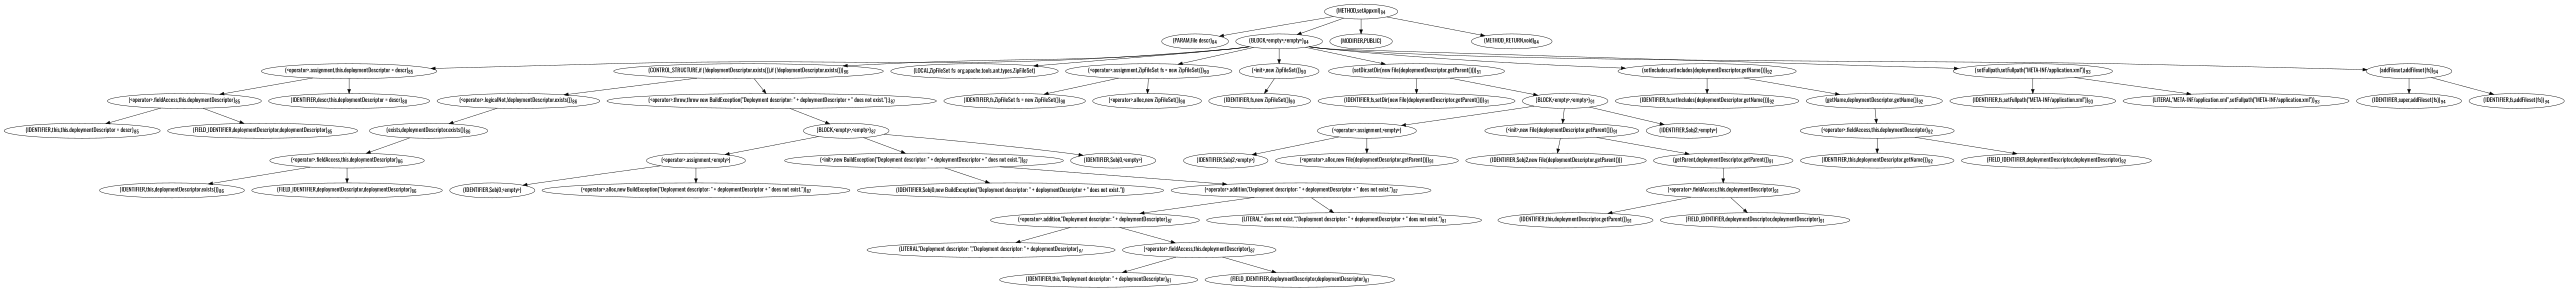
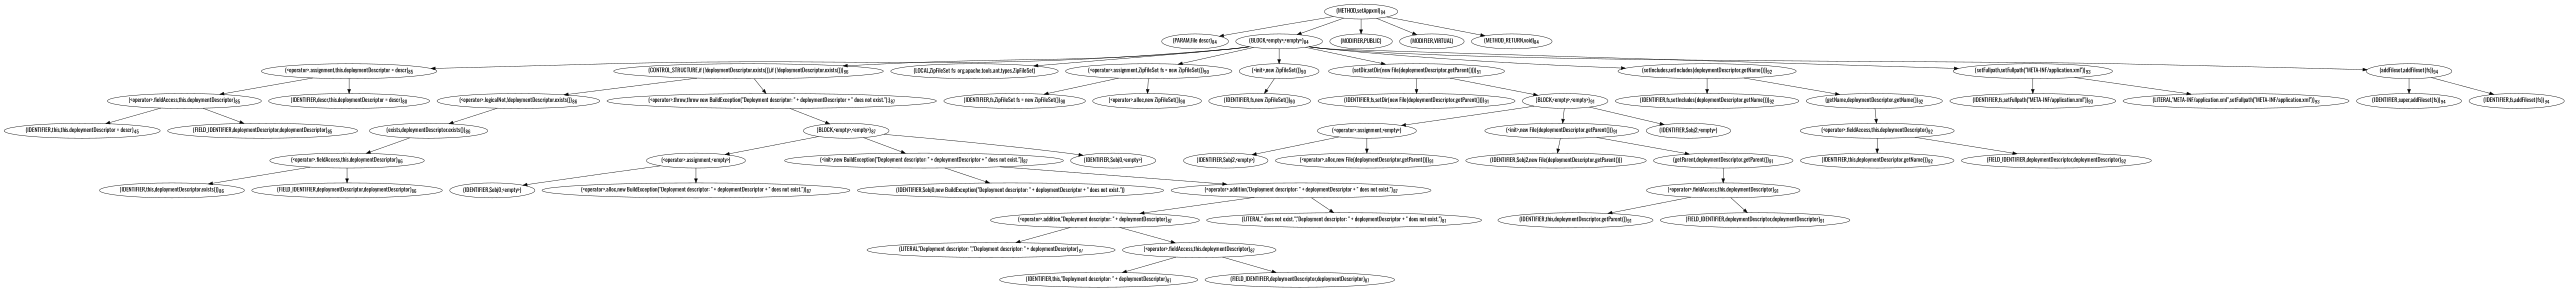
none -> (1432, 41)
(136, 130) -> (136, 130)
